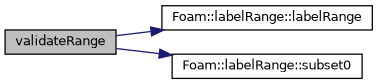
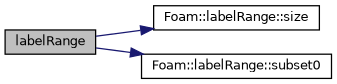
(267, 18) -> (237, 18)
(61, 42) -> (50, 42)
